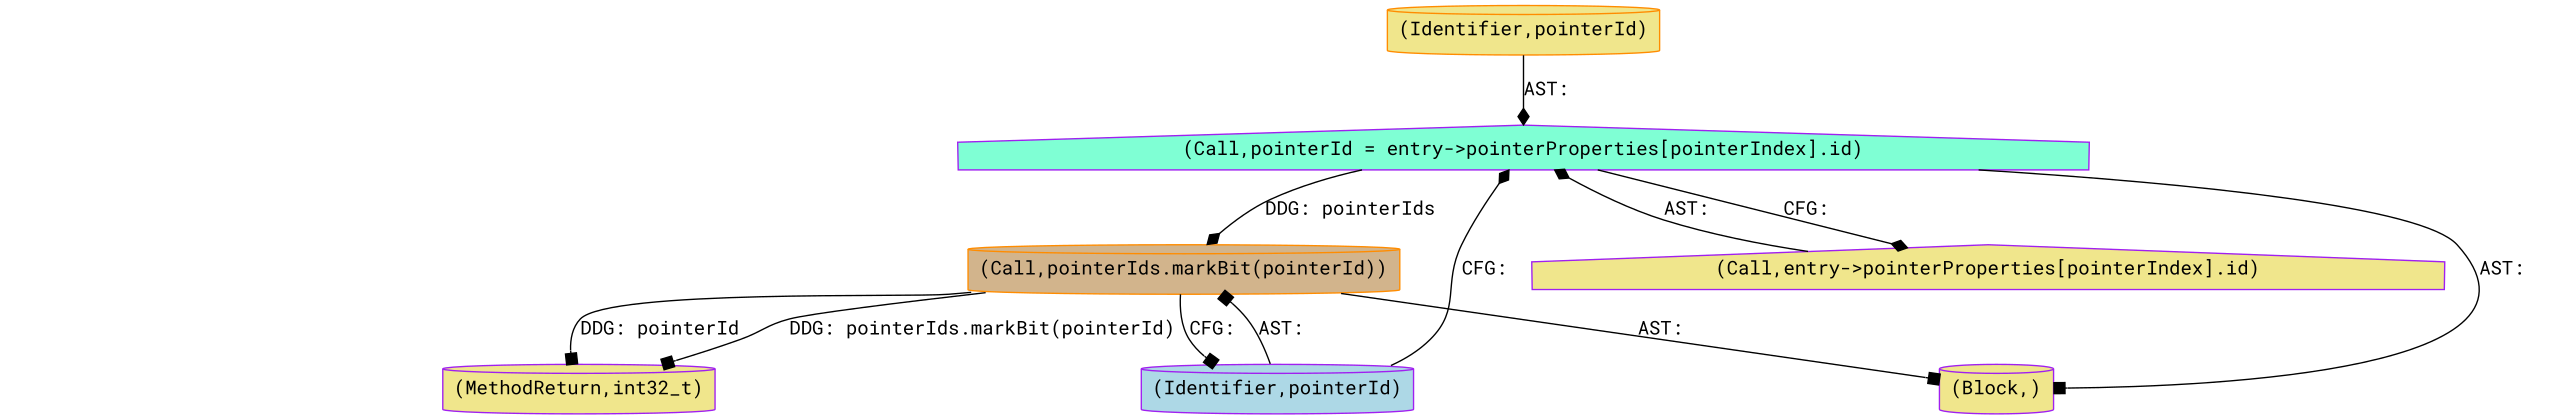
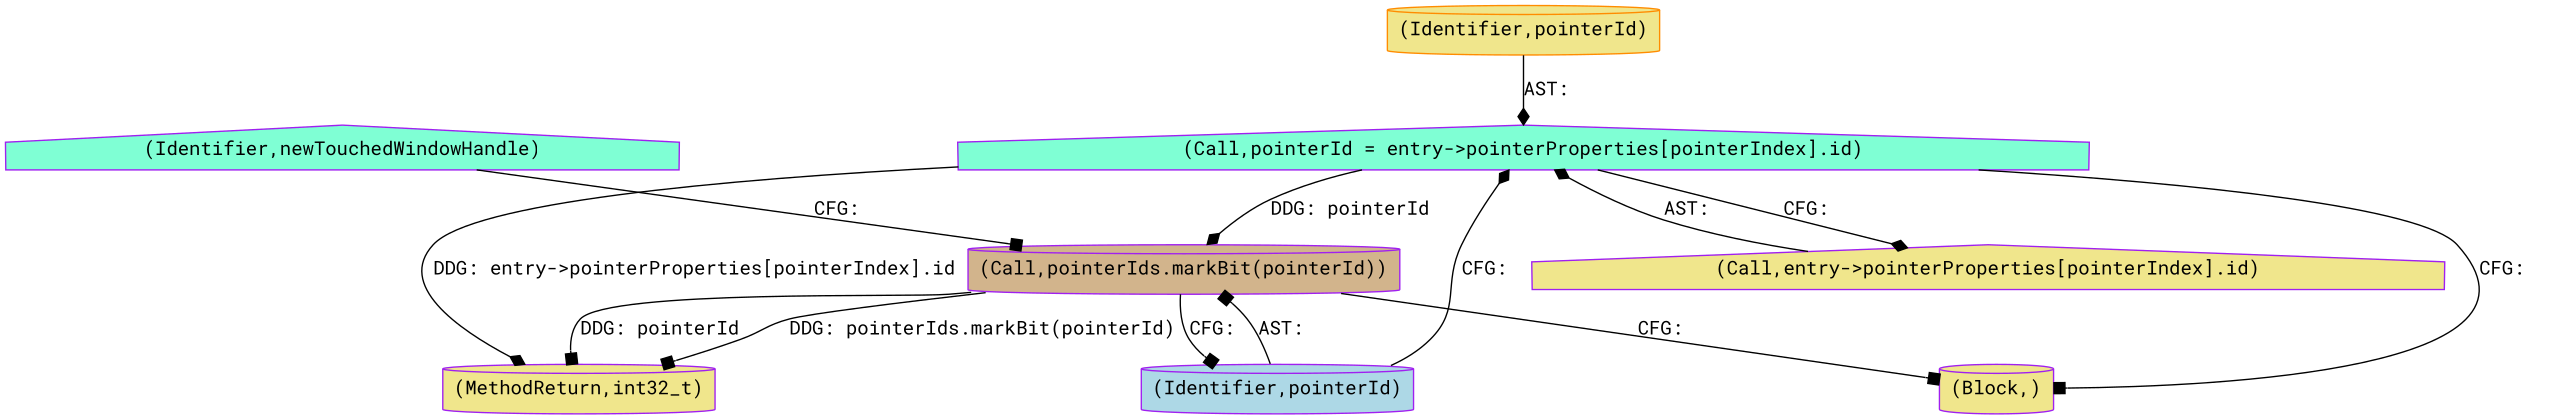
none -> (342, 150)
none -> (597, 198)
(1350, 210) -> (1350, 210)
(1184, 270) -> (1184, 270)
(2508, 270) -> (2508, 270)
(1666, 329) -> (1666, 329)
